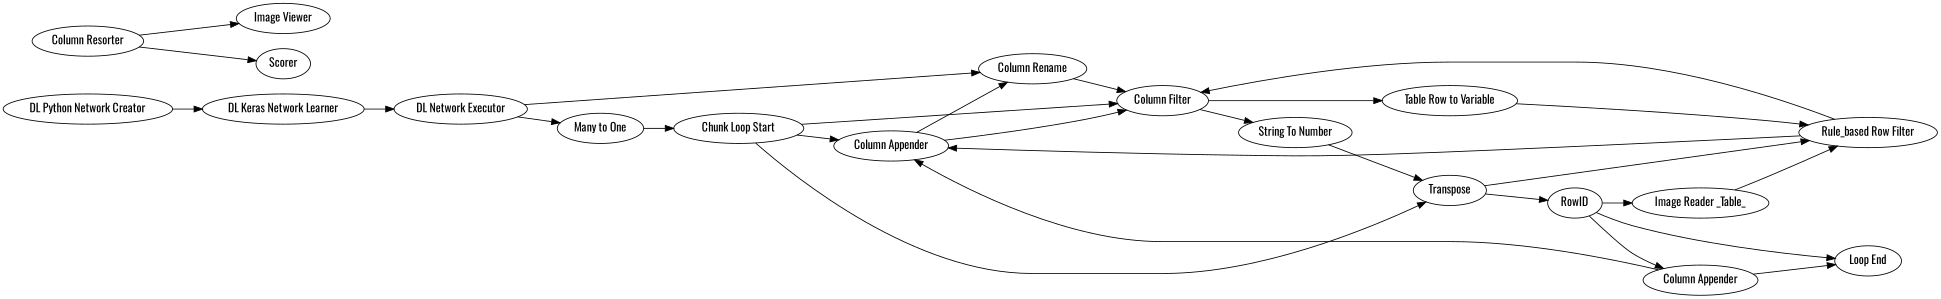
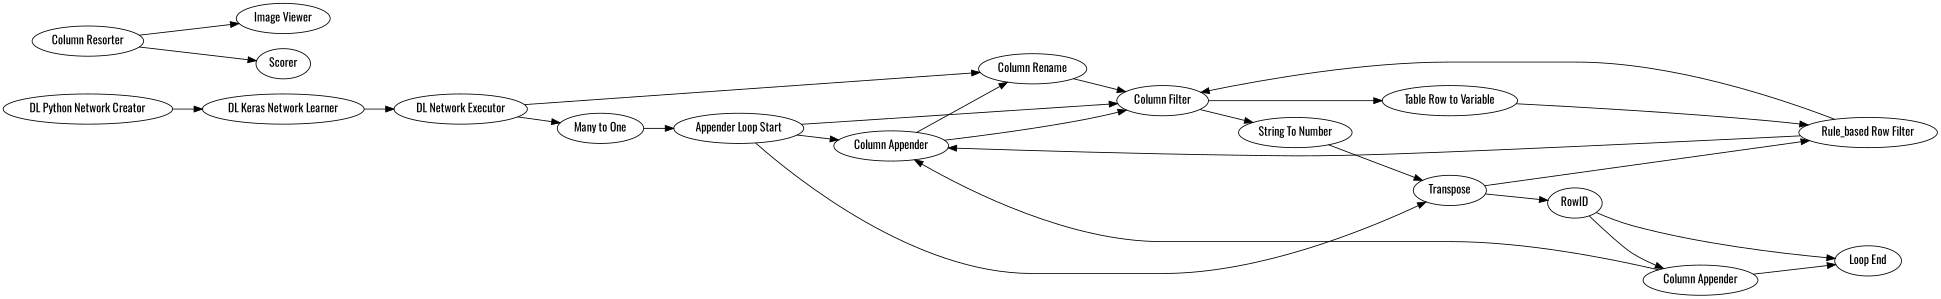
(739, 128) -> (739, 128)
(1701, 203) -> none
